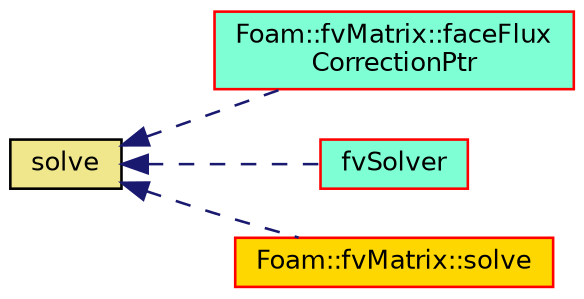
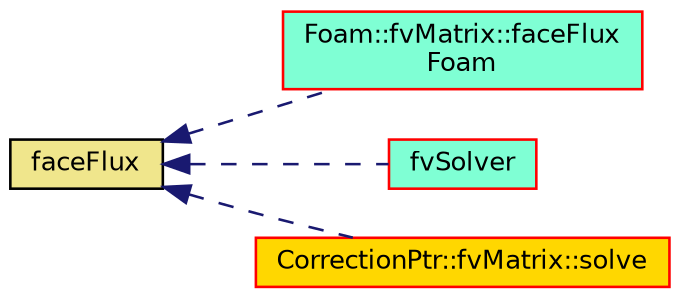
(394, 50) -> (463, 50)
(66, 164) -> (87, 164)
(394, 262) -> (463, 262)
